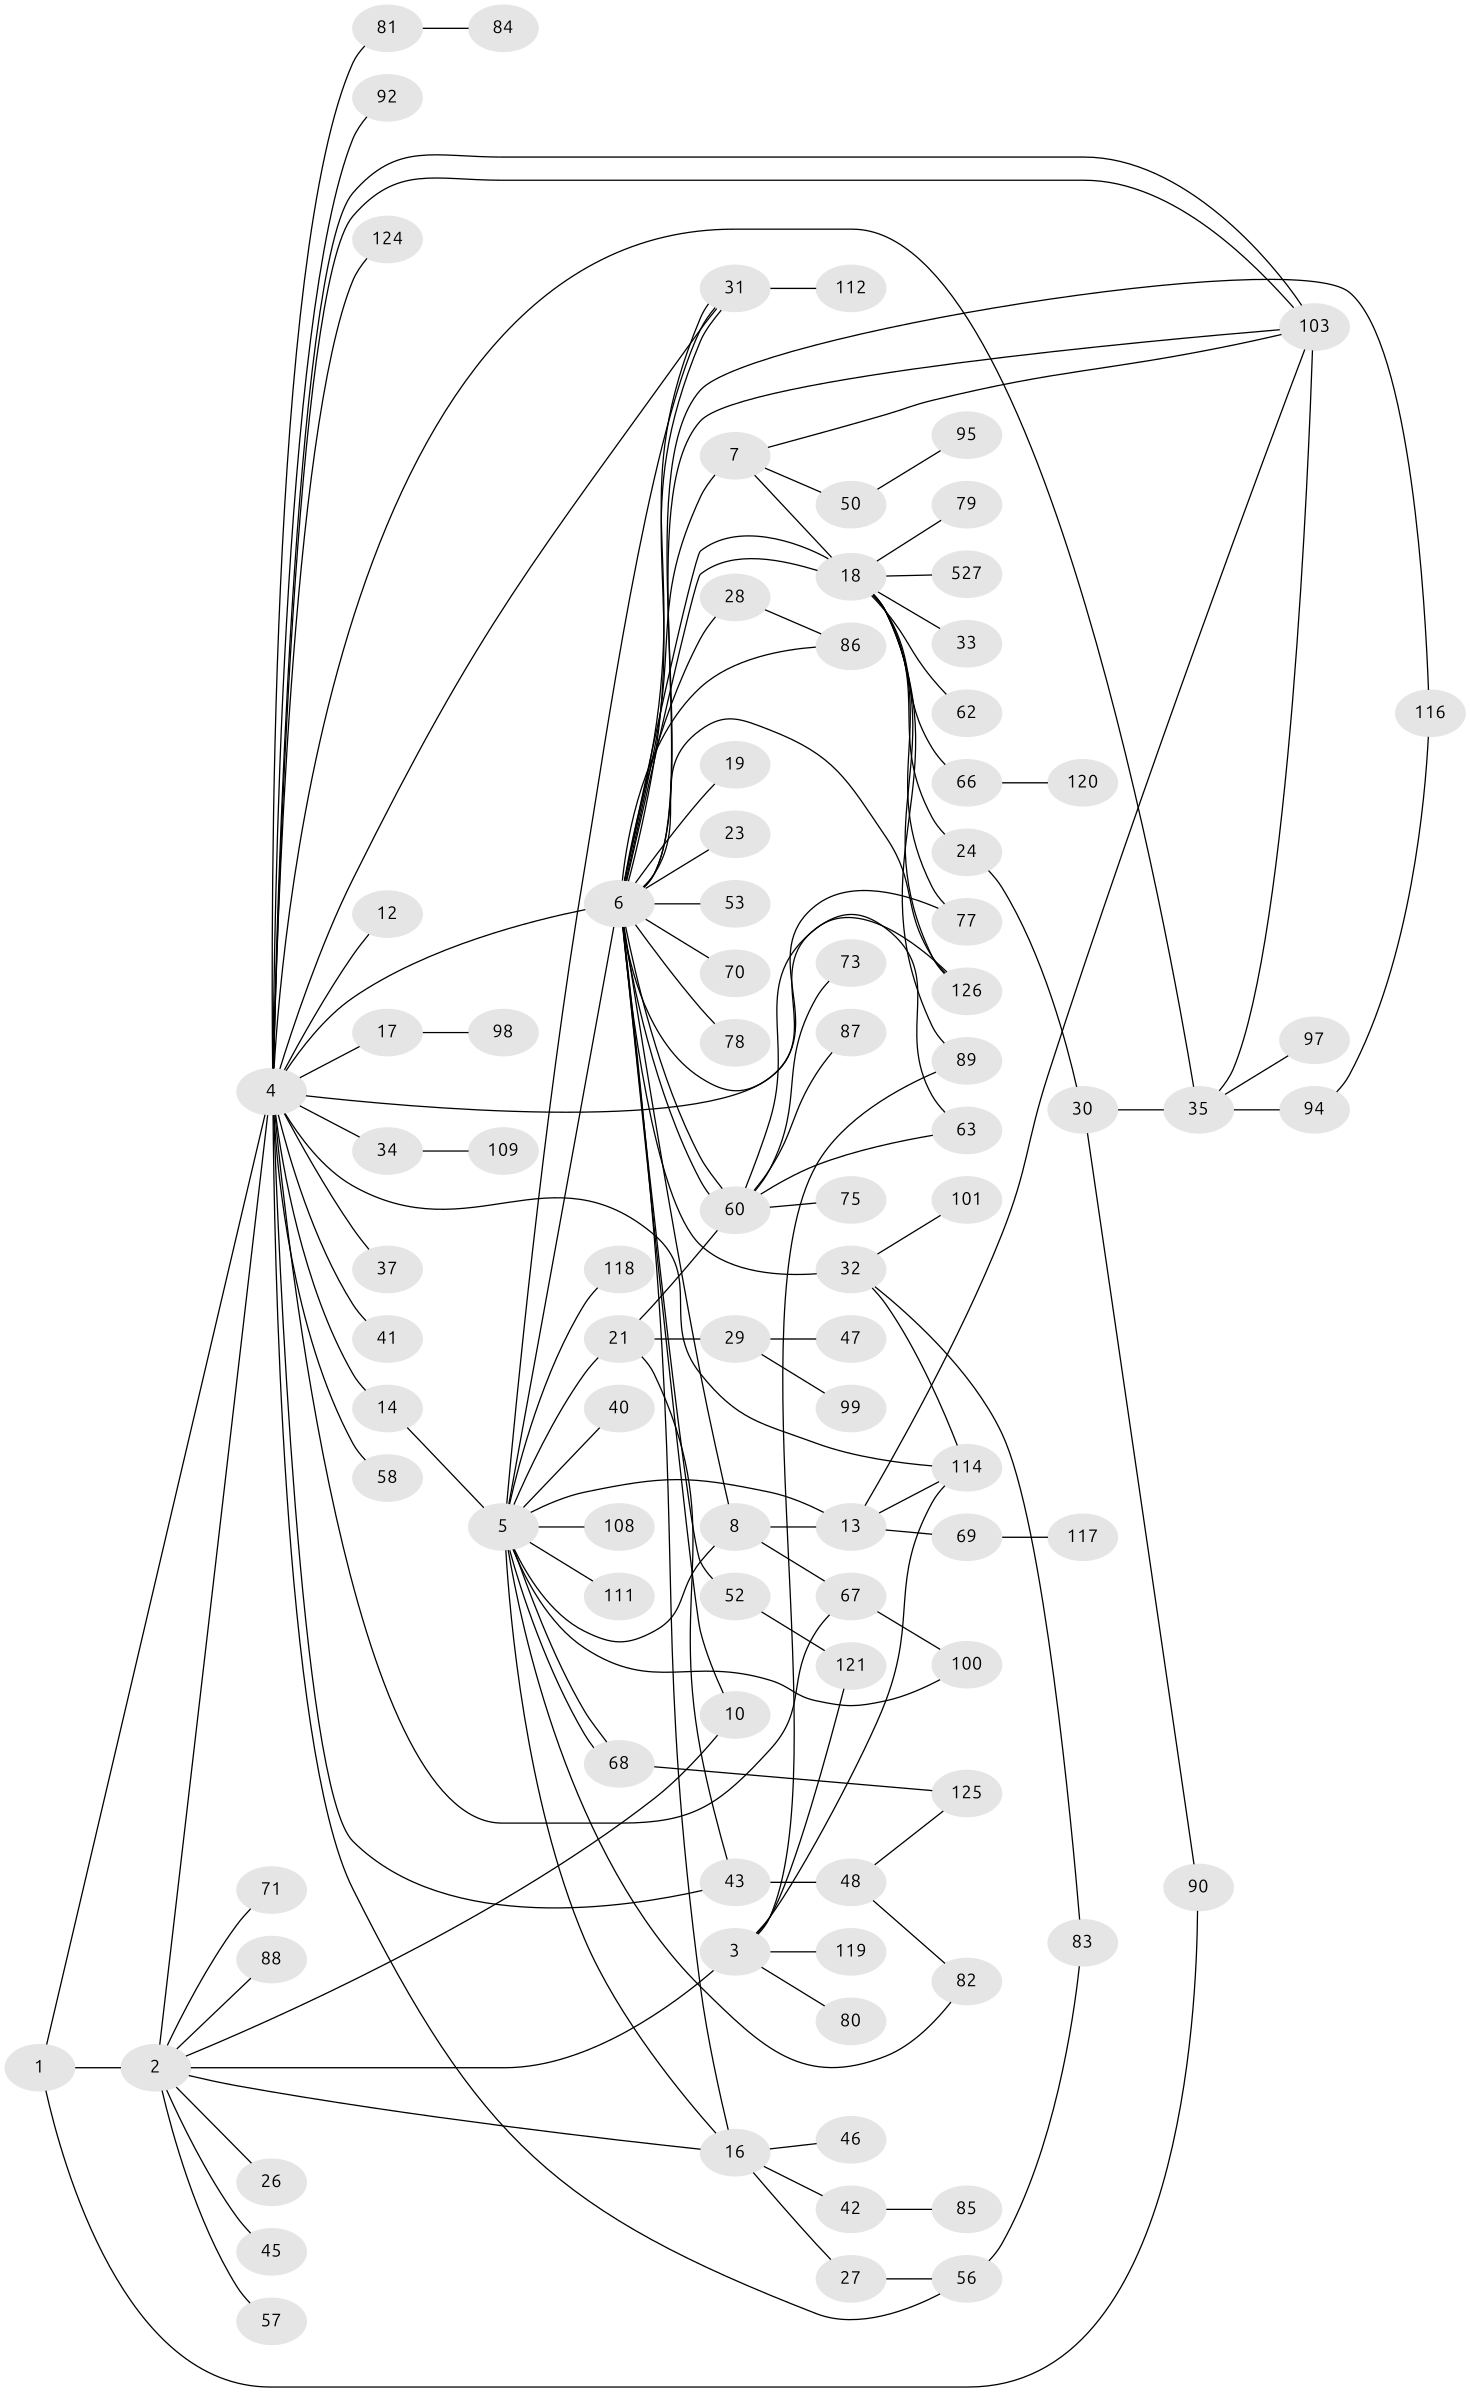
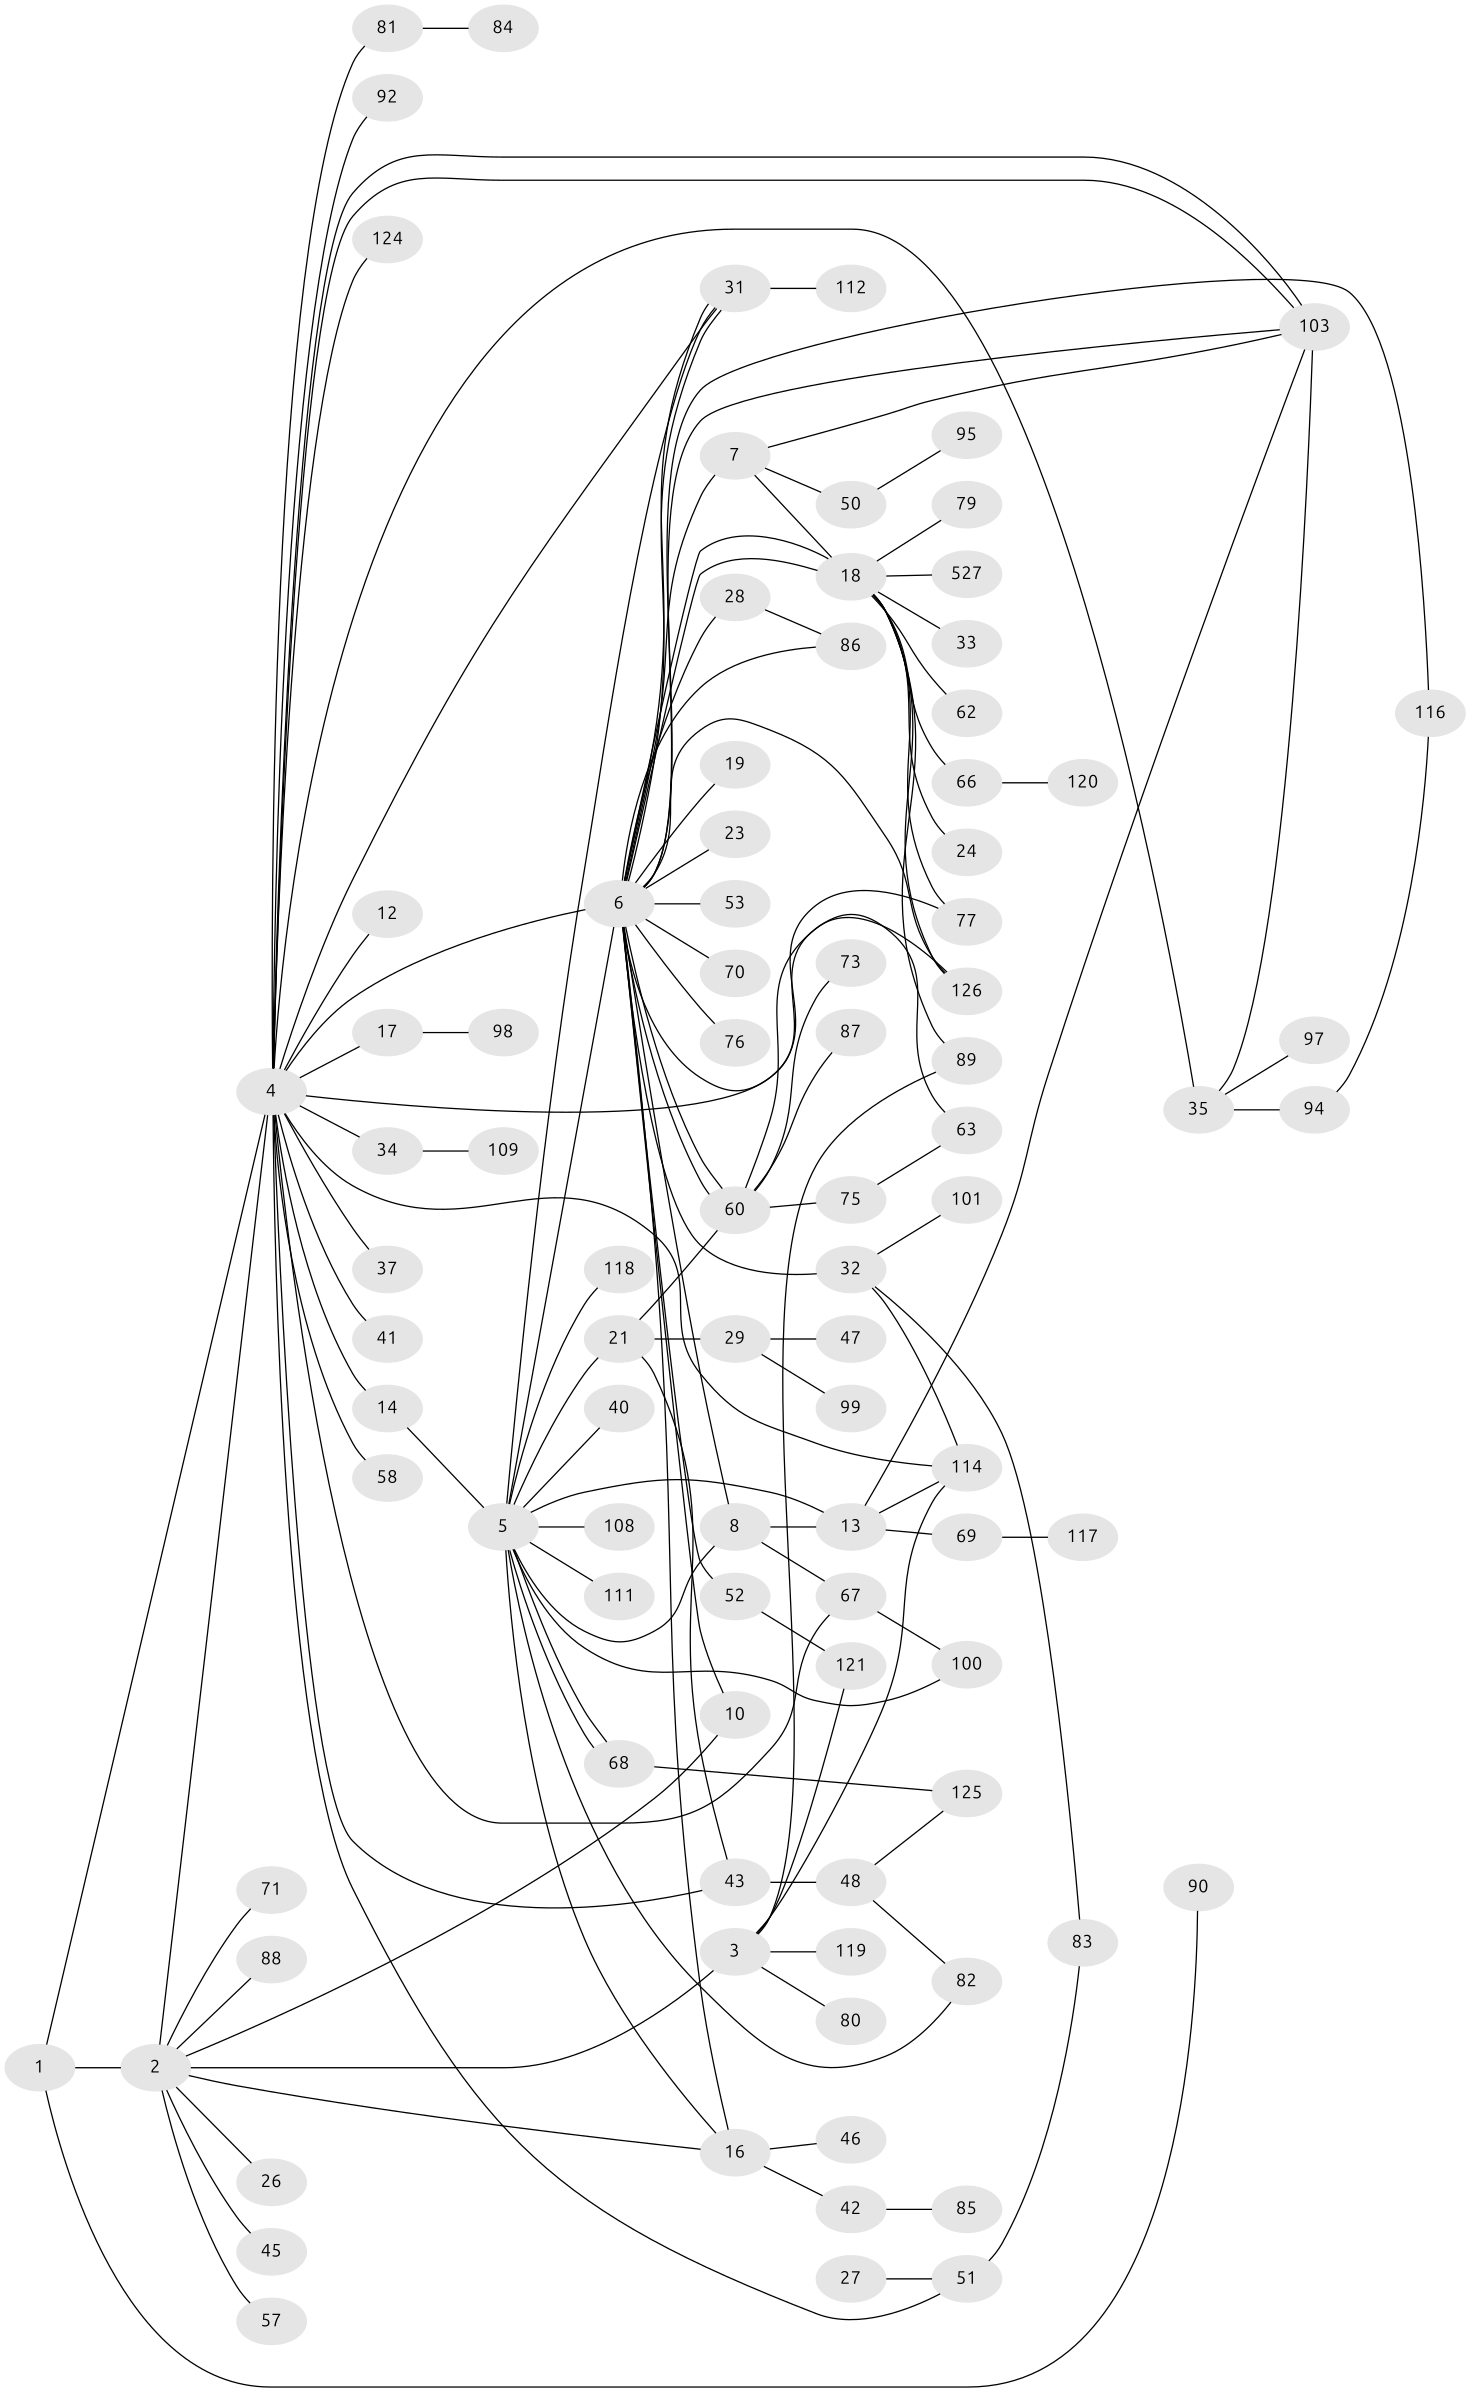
(735, 1043) -> (735, 1043)
(1083, 1110) -> none
(844, 1156) -> (909, 1165)
(792, 2217) -> none
(967, 2279) -> (967, 2279)
